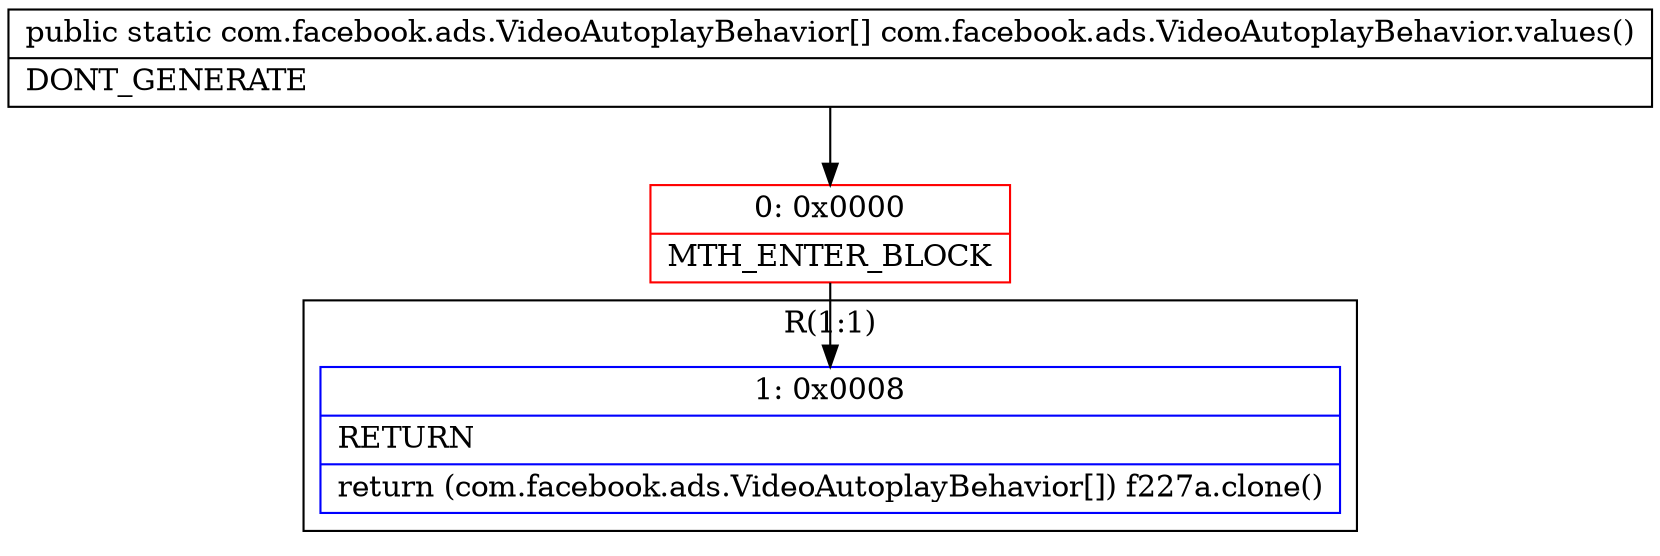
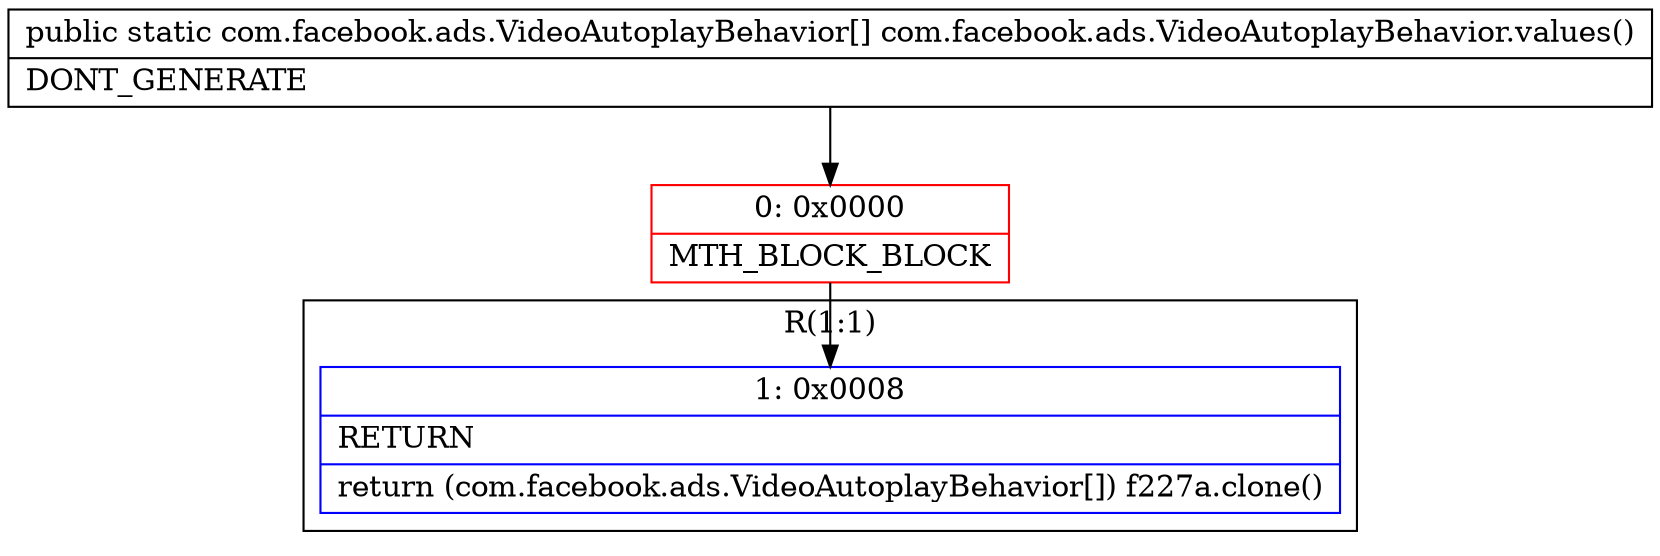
(830, 257) -> (830, 257)
